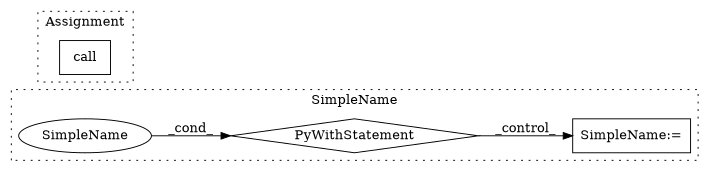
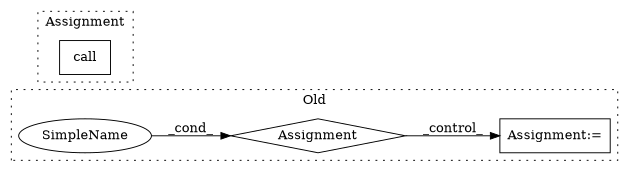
(355, 100) -> (315, 100)
(354, 136) -> (318, 136)
(632, 136) -> (555, 136)
